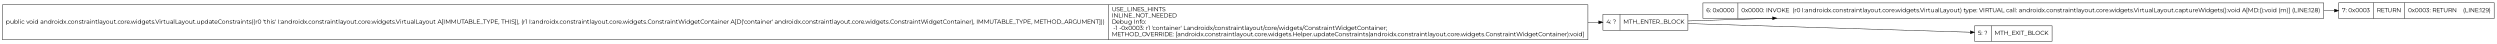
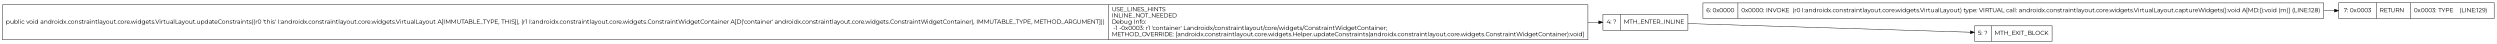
(2449, 10) -> (2451, 10)
(1730, 20) -> none
(1654, 22) -> (1654, 22)
